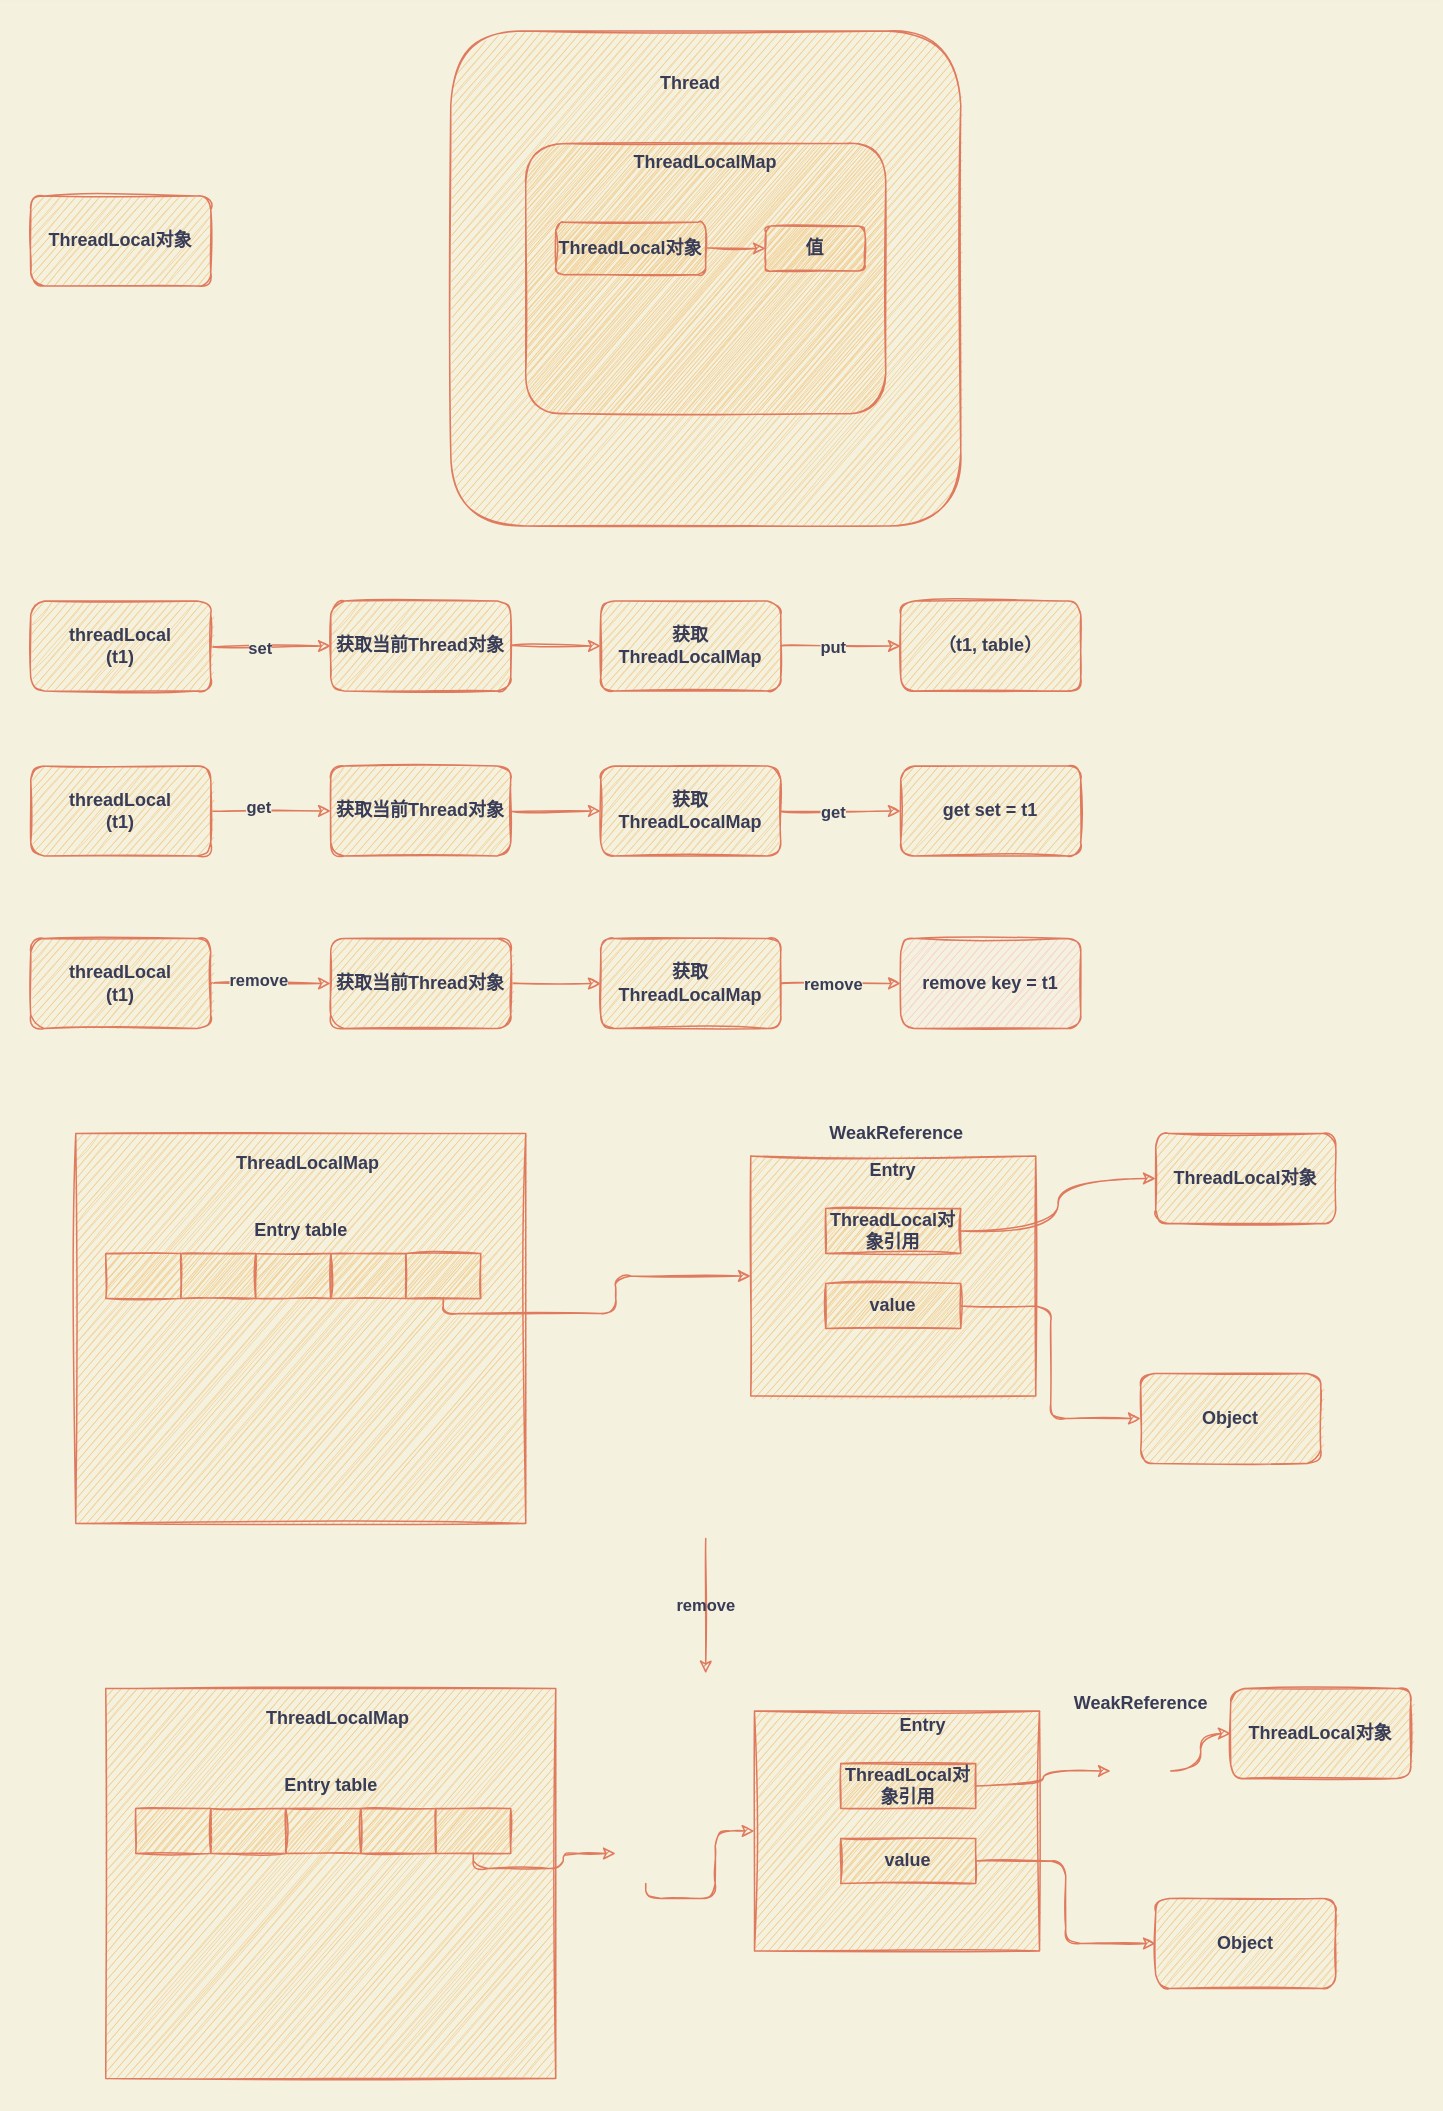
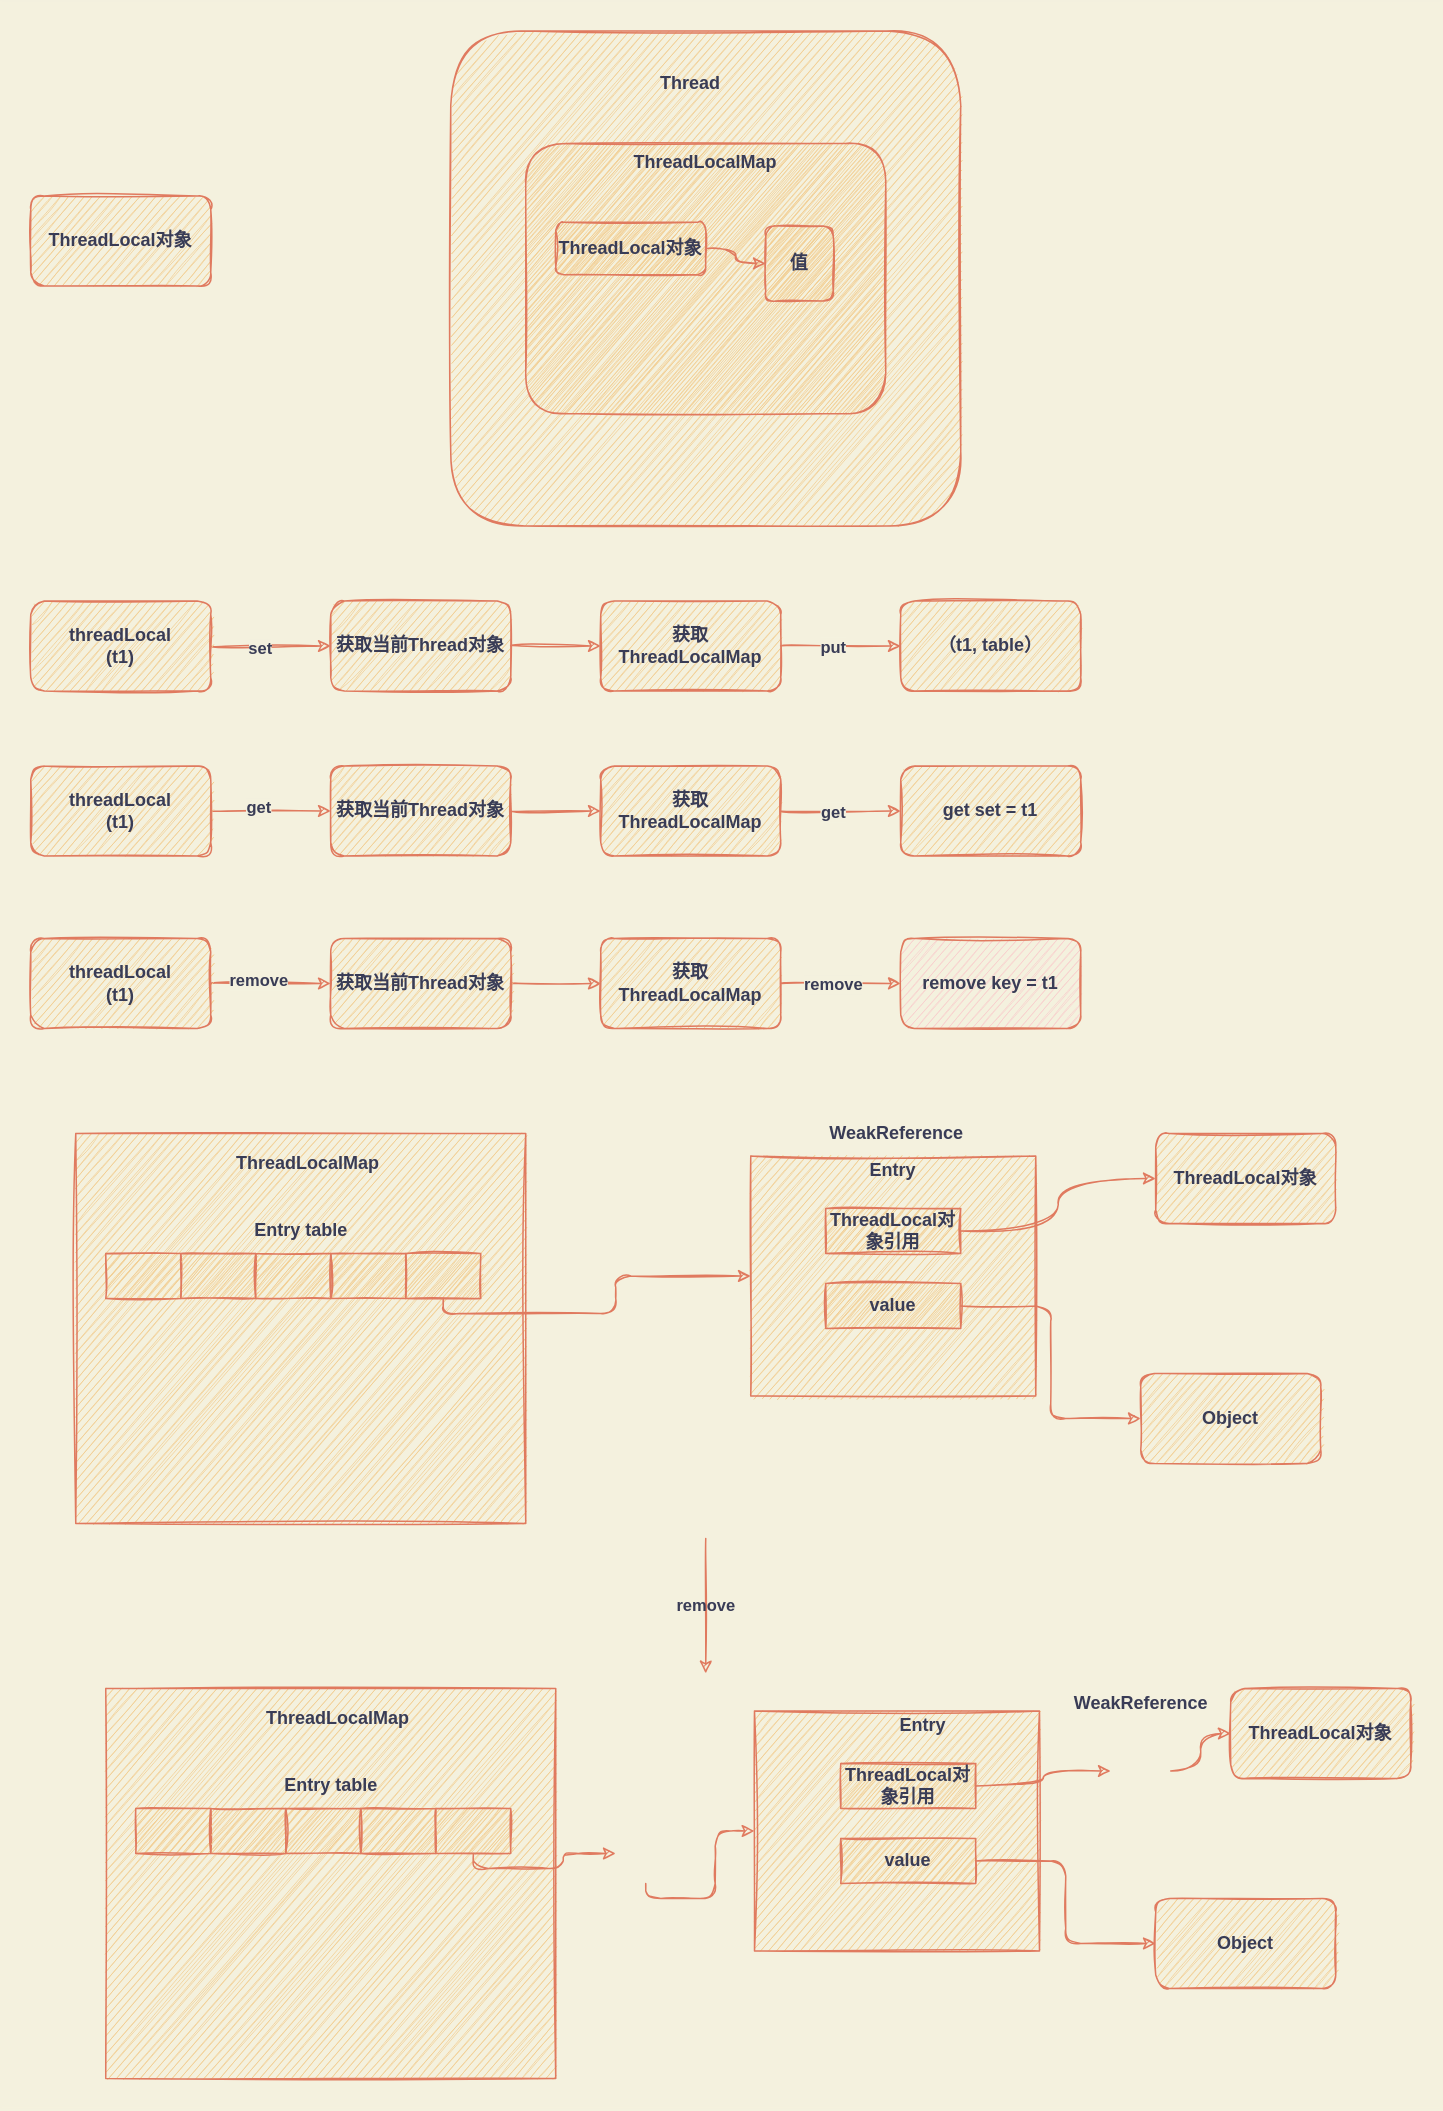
(815, 248) -> (800, 263)
